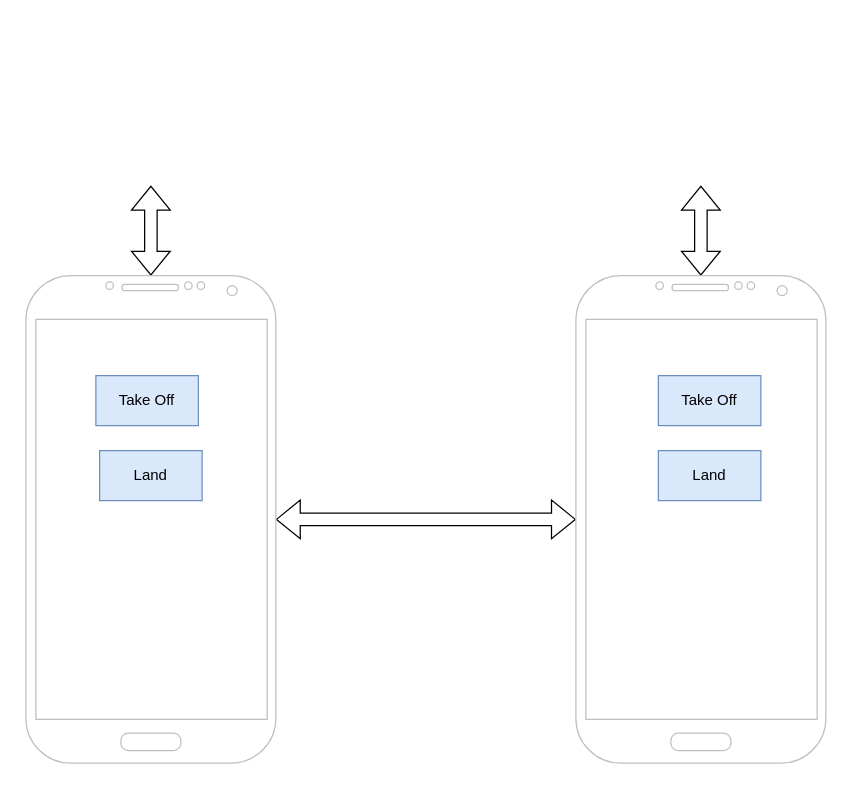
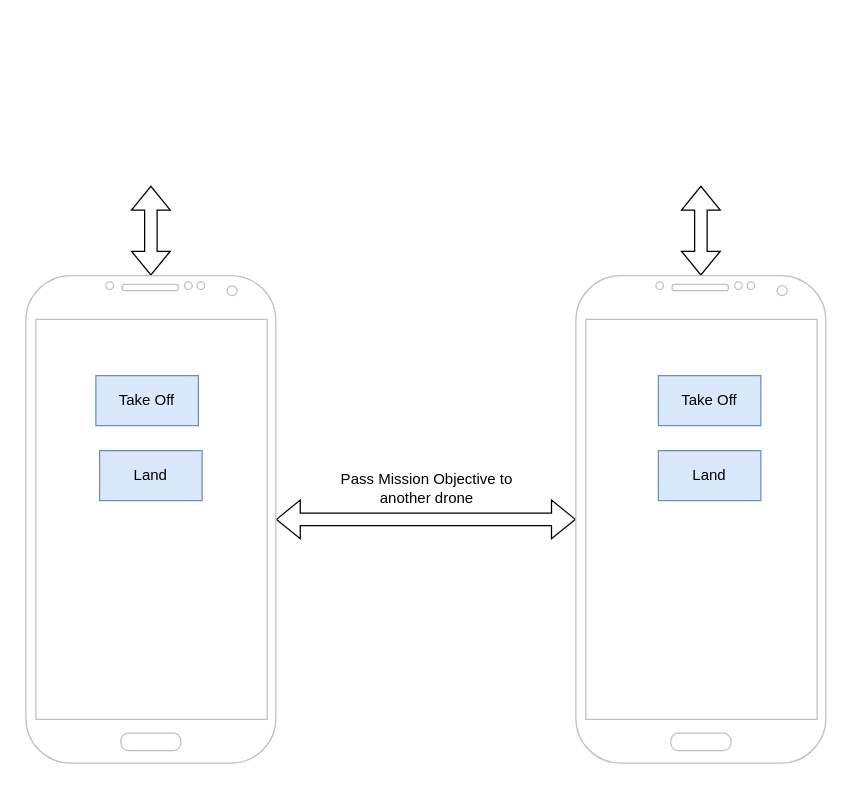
none -> (427, 488)
